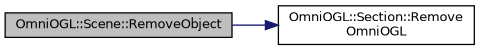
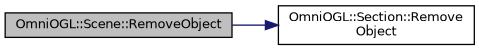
(376, 25) -> (376, 25)
